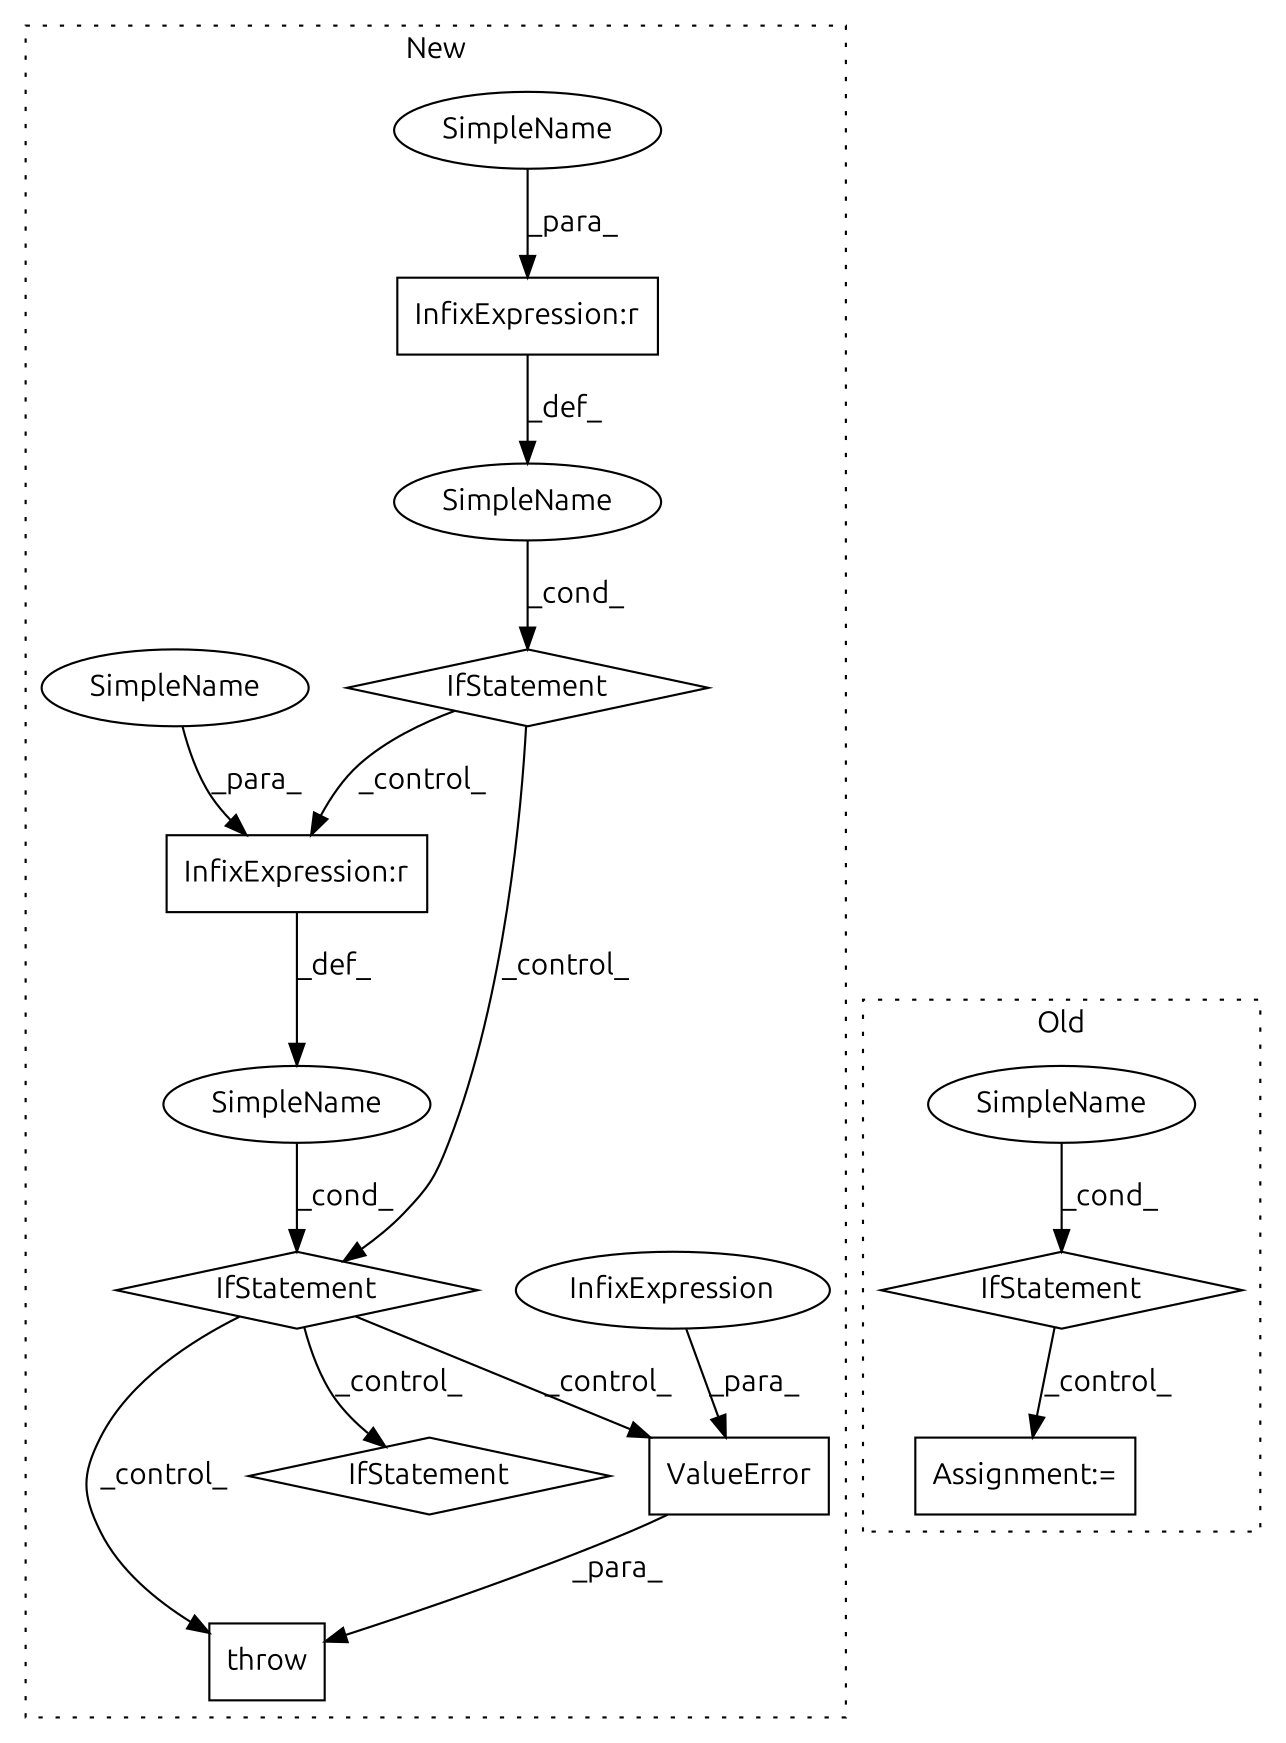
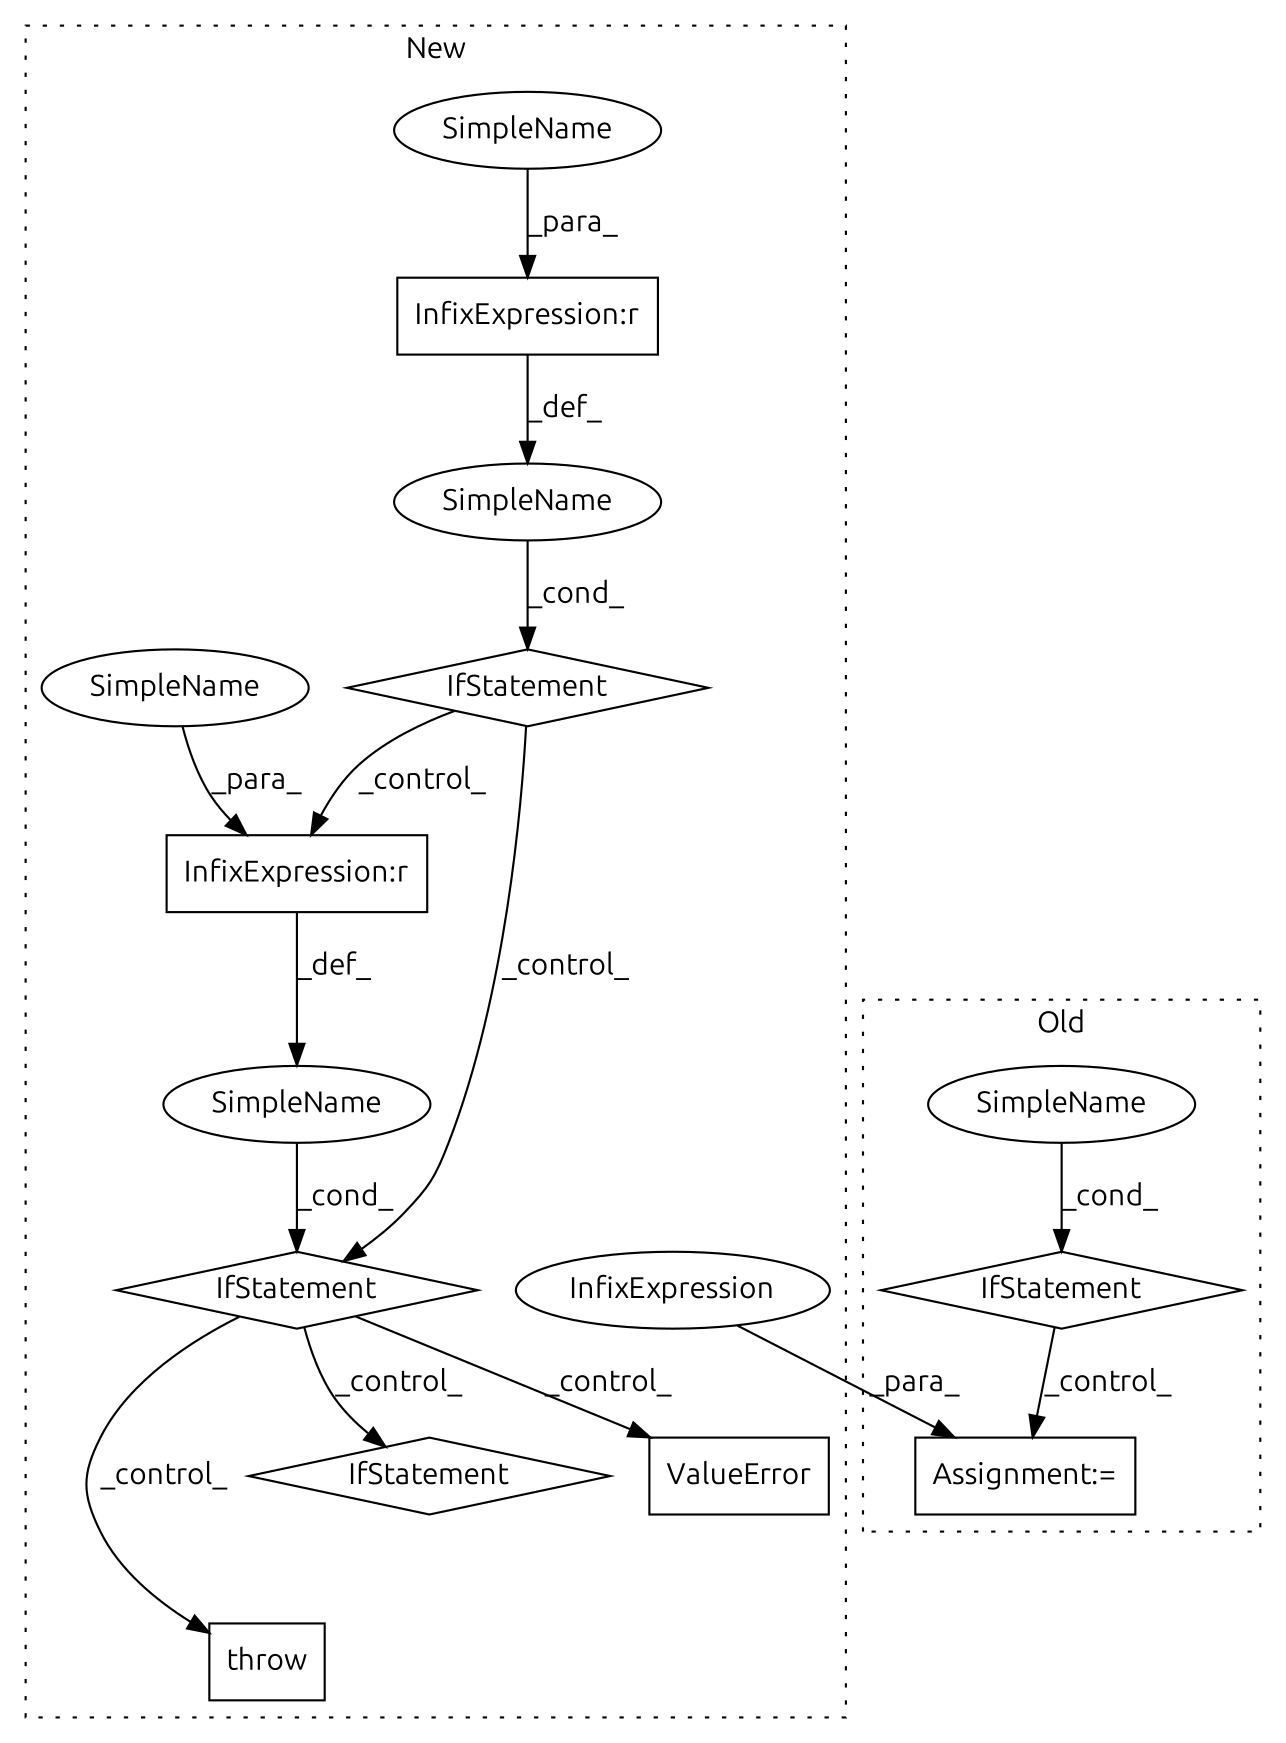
(702, 1373) -> (831, 1374)
(508, 1579) -> none
